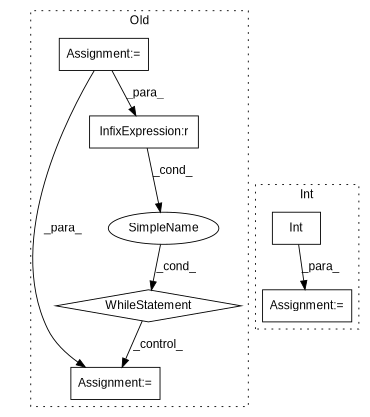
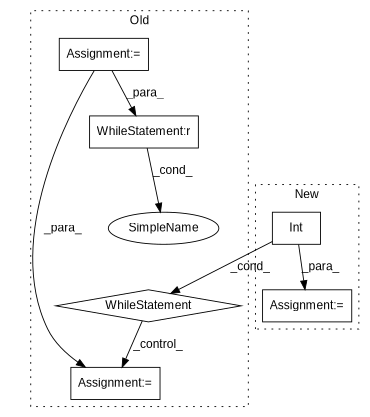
(144, 132) -> (144, 132)
(307, 195) -> (307, 195)
(157, 263) -> (226, 265)
